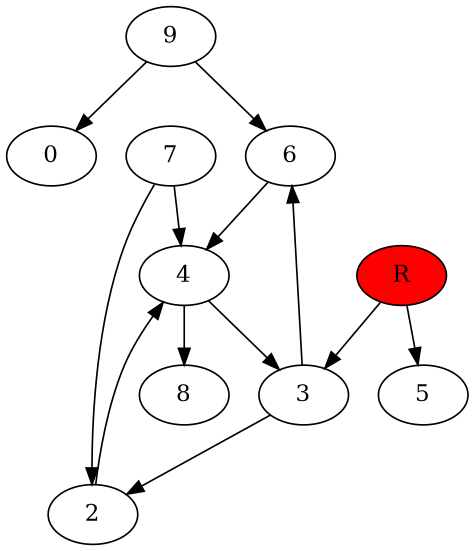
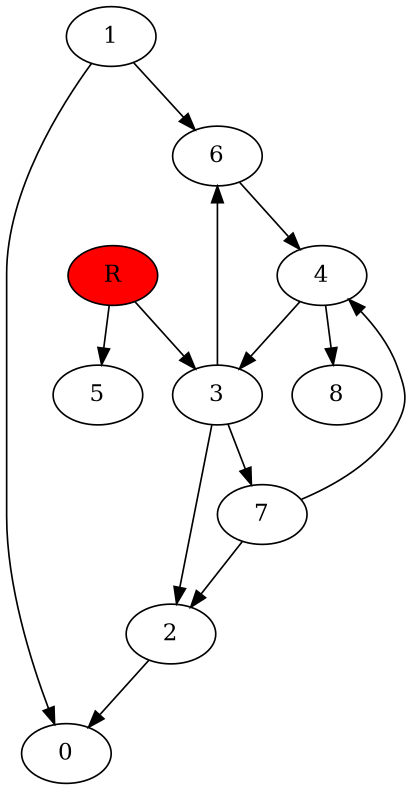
(171, 37) -> (111, 37)
(113, 397) -> (124, 687)
none -> (237, 447)
